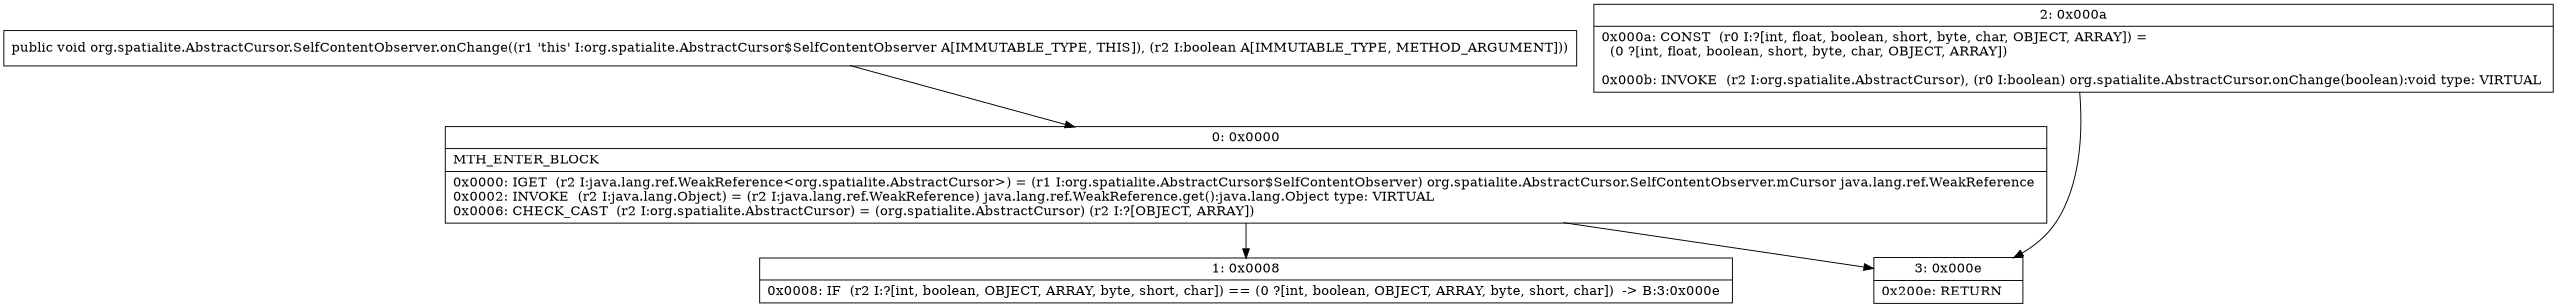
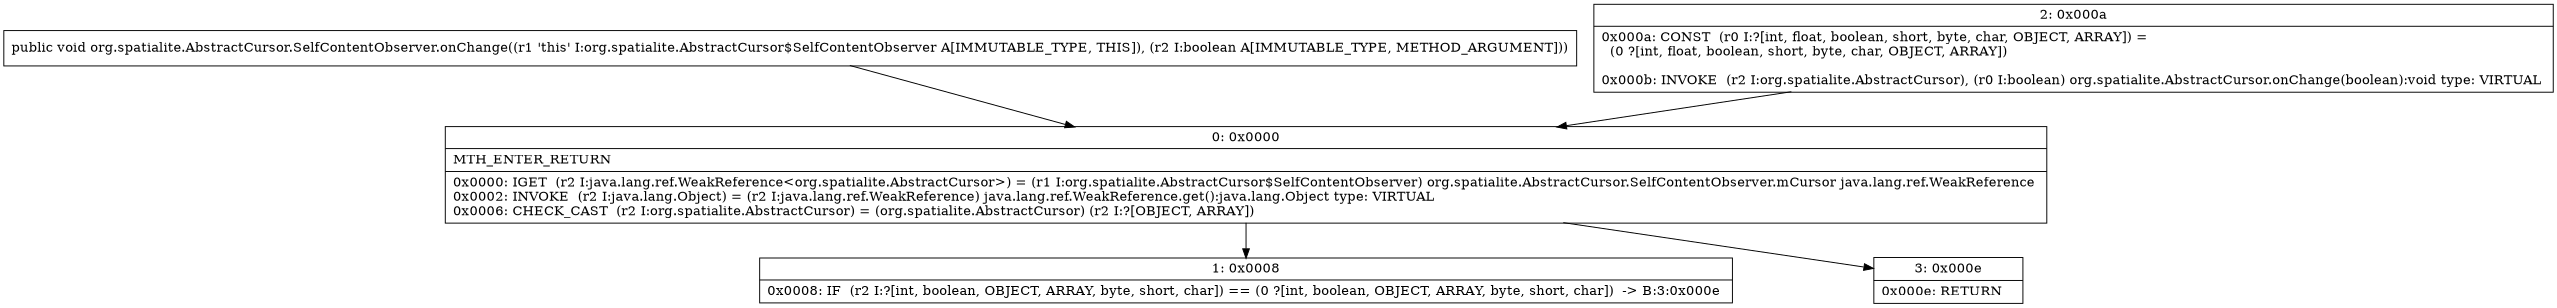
(527, 160) -> (532, 160)
(2073, 182) -> (1679, 109)
(1948, 291) -> (1948, 291)
